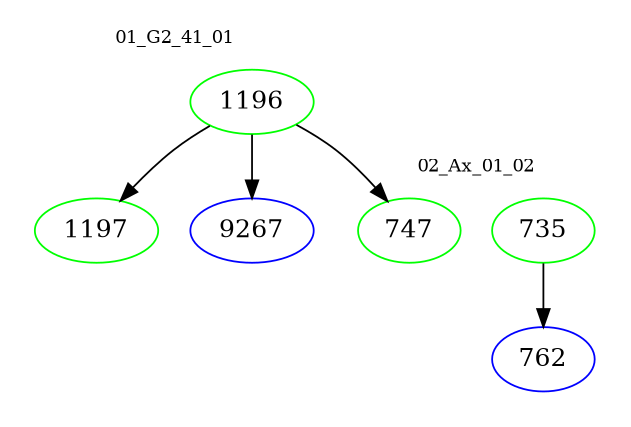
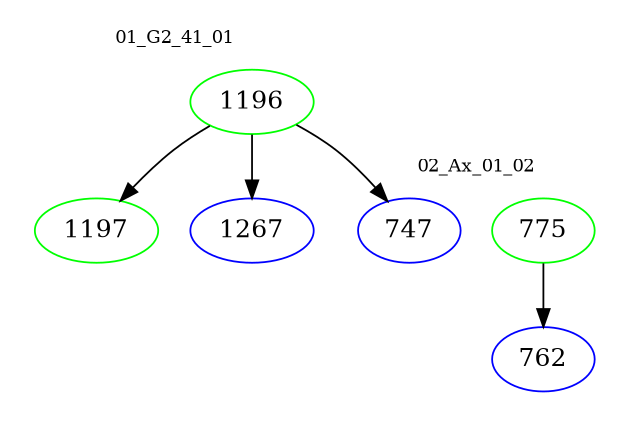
(252, 231) -> (252, 231)
(409, 231) -> (409, 231)
(543, 231) -> (543, 231)
